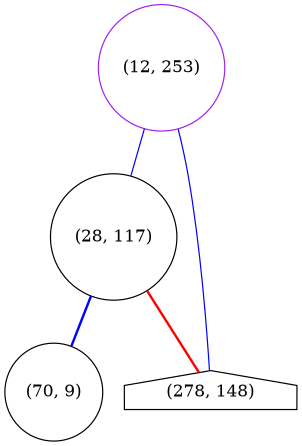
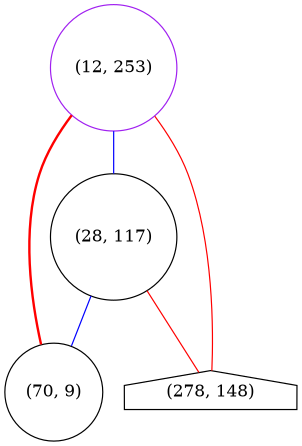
none -> (30, 226)
(199, 249) -> (204, 238)
(81, 321) -> (81, 321)
(173, 332) -> (173, 332)
